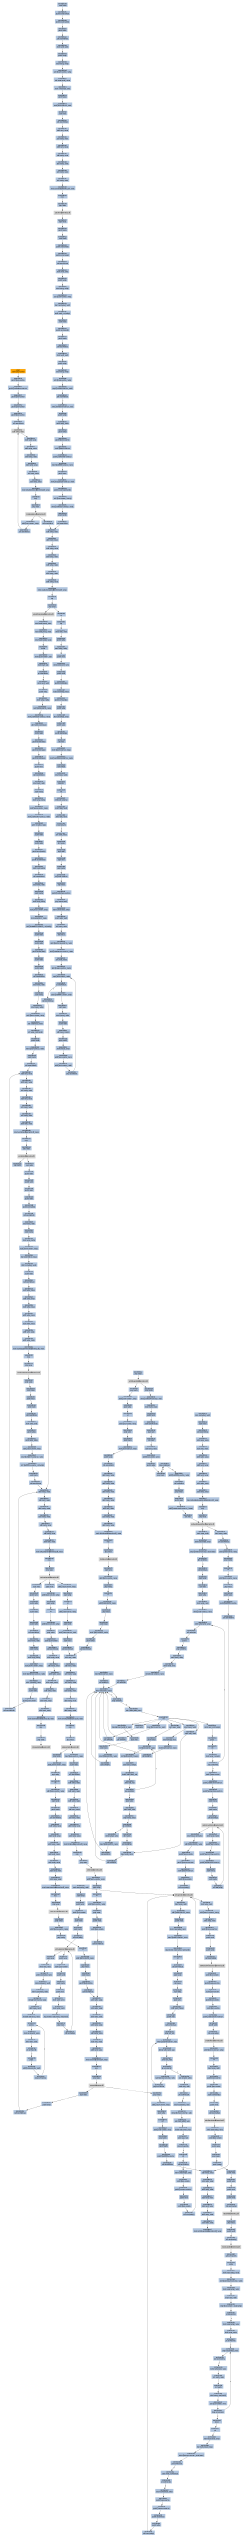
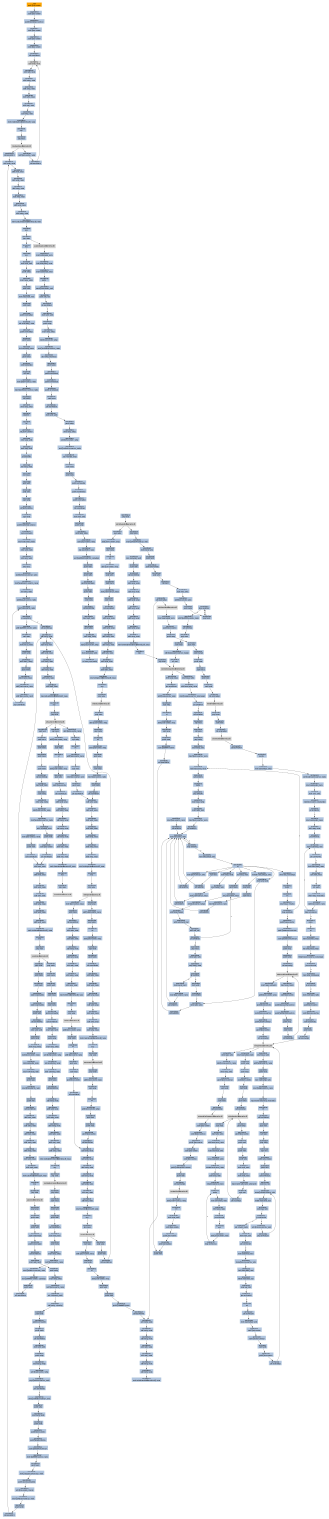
none -> (39, 975)
(35, 1040) -> none
(131, 1893) -> (255, 1050)
(214, 2107) -> (154, 925)
